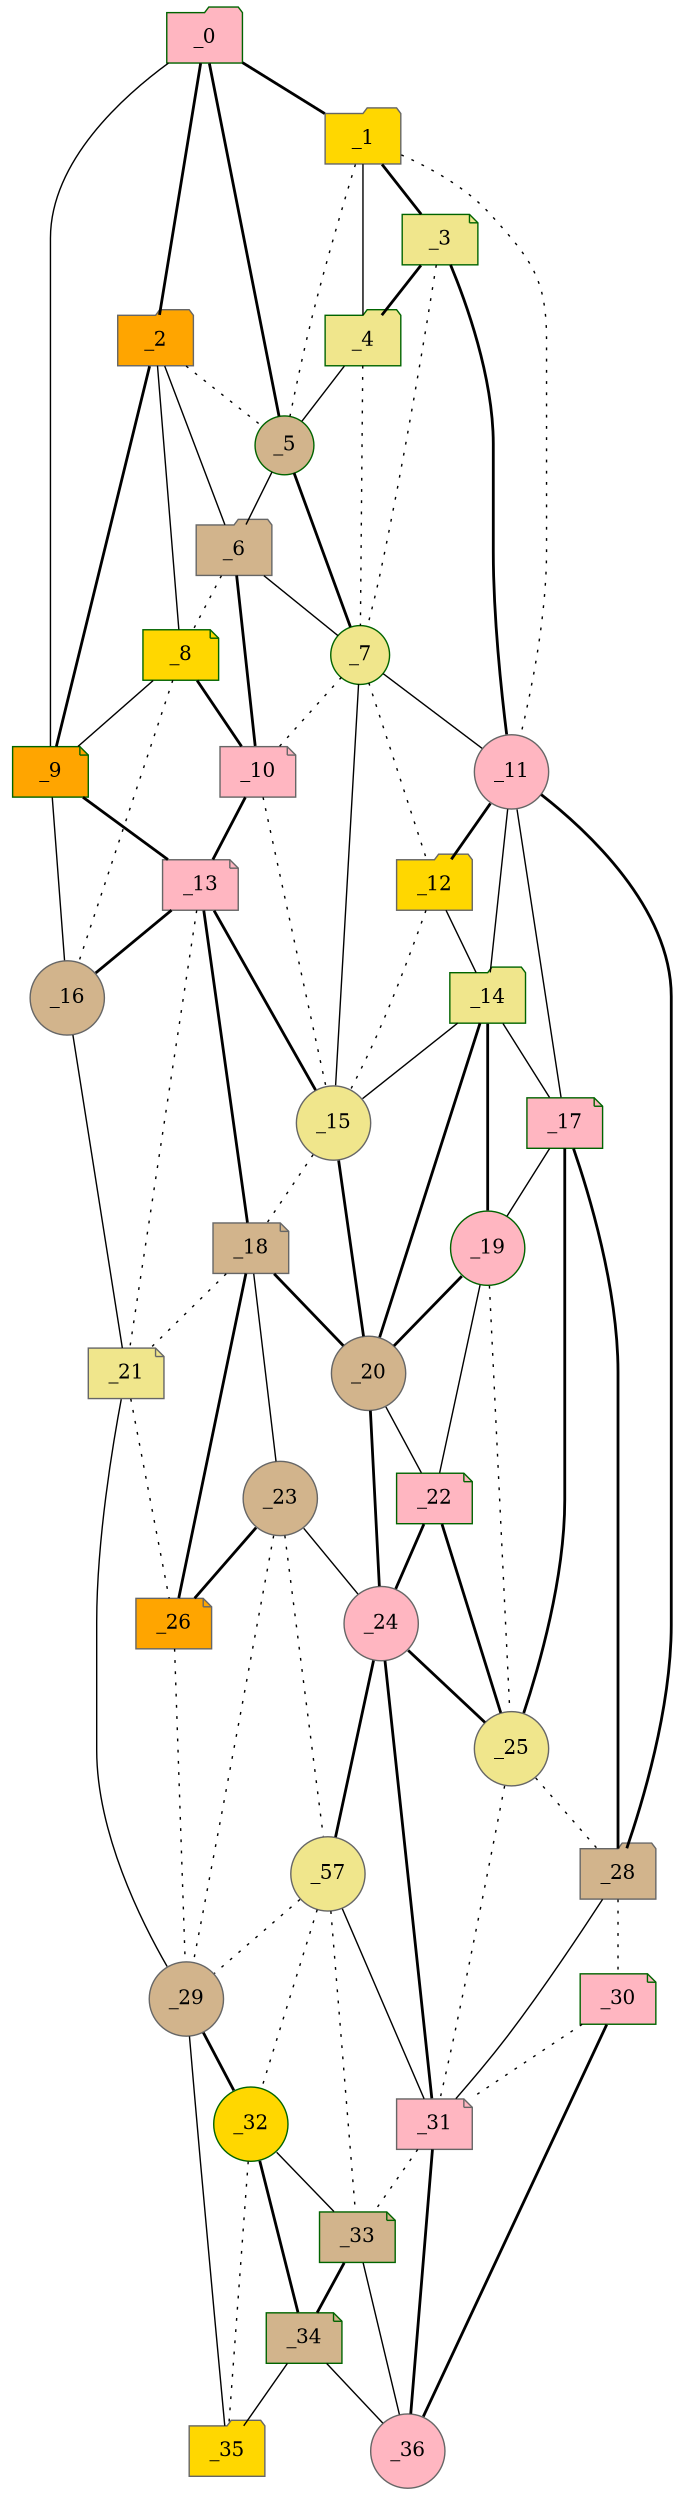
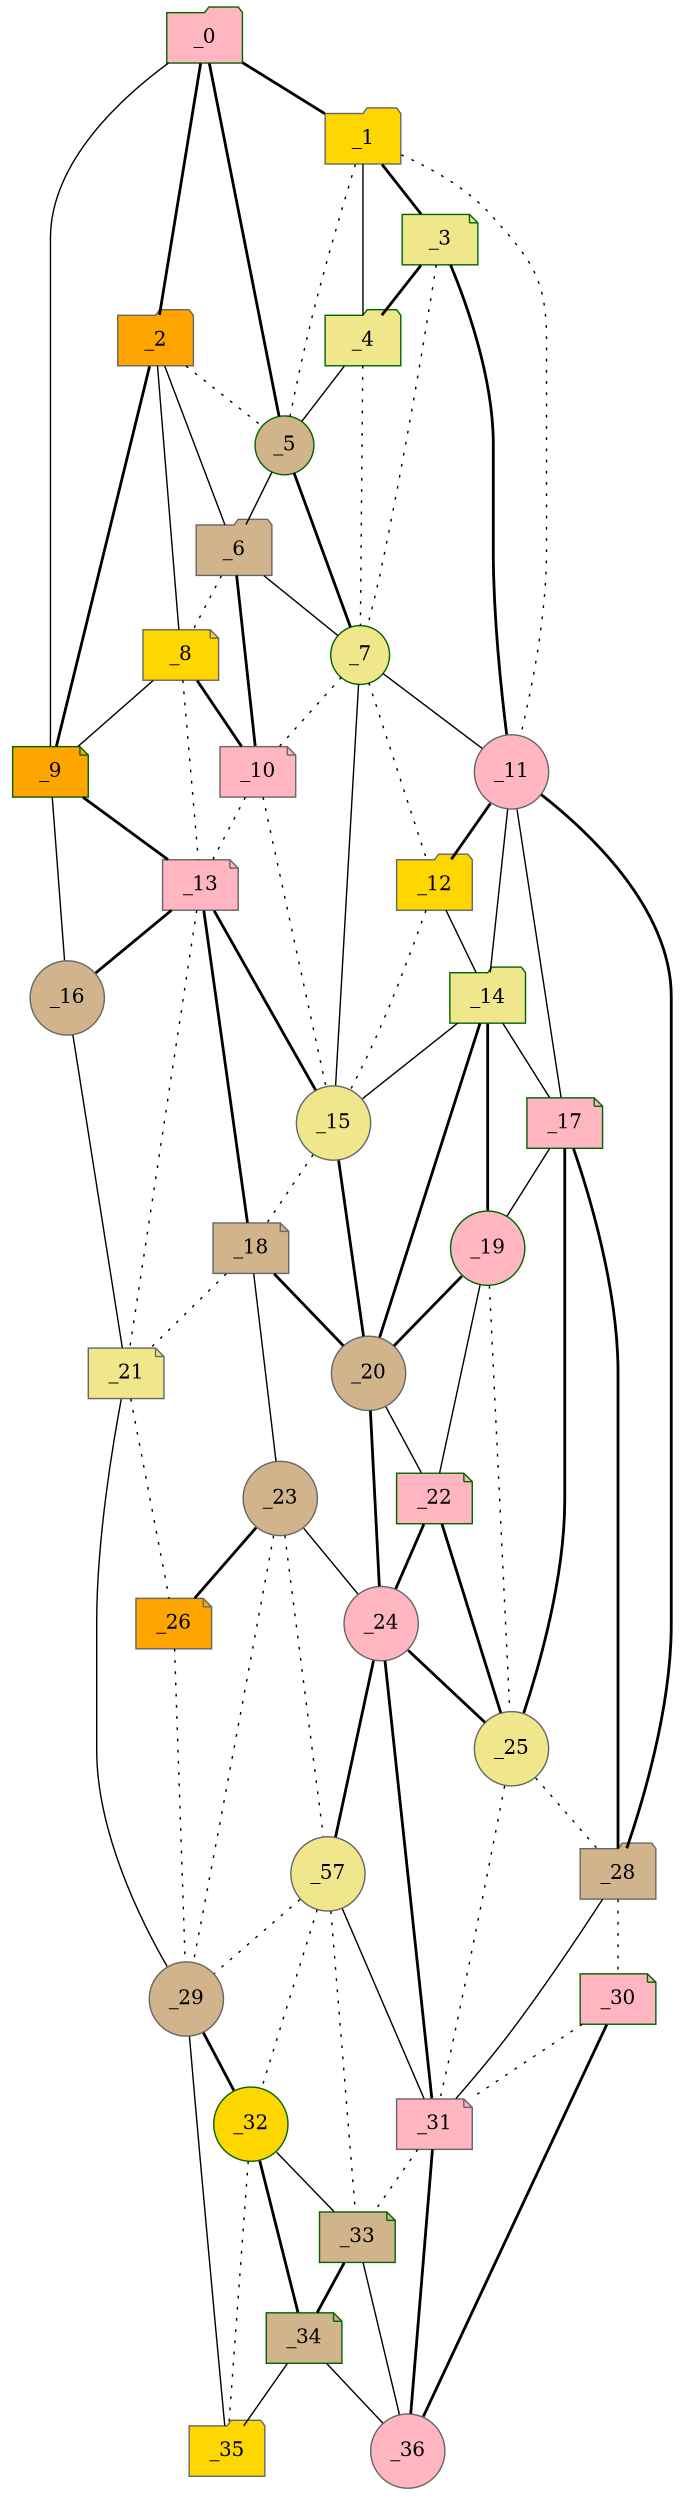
(181, 655) -> (181, 655)
(128, 814) -> (191, 770)
(229, 828) -> (229, 828)
(212, 1436) -> none
